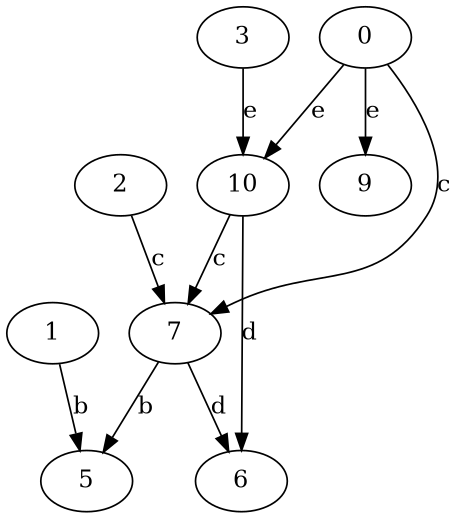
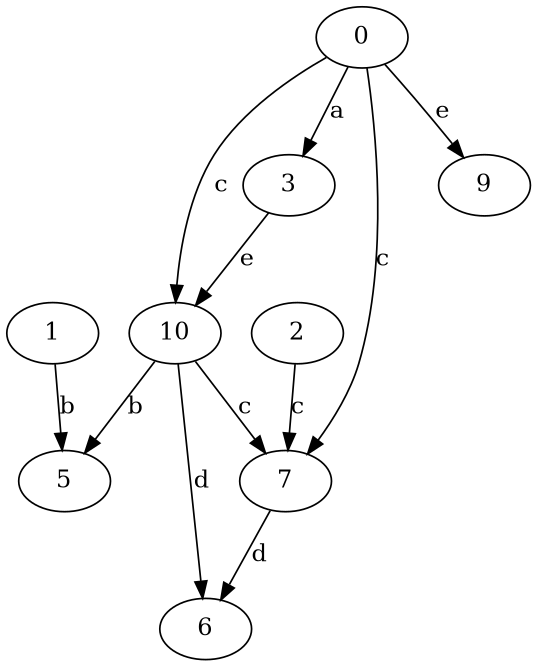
none -> (329, 104)
(319, 111) -> (221, 185)
(135, 400) -> (125, 400)
